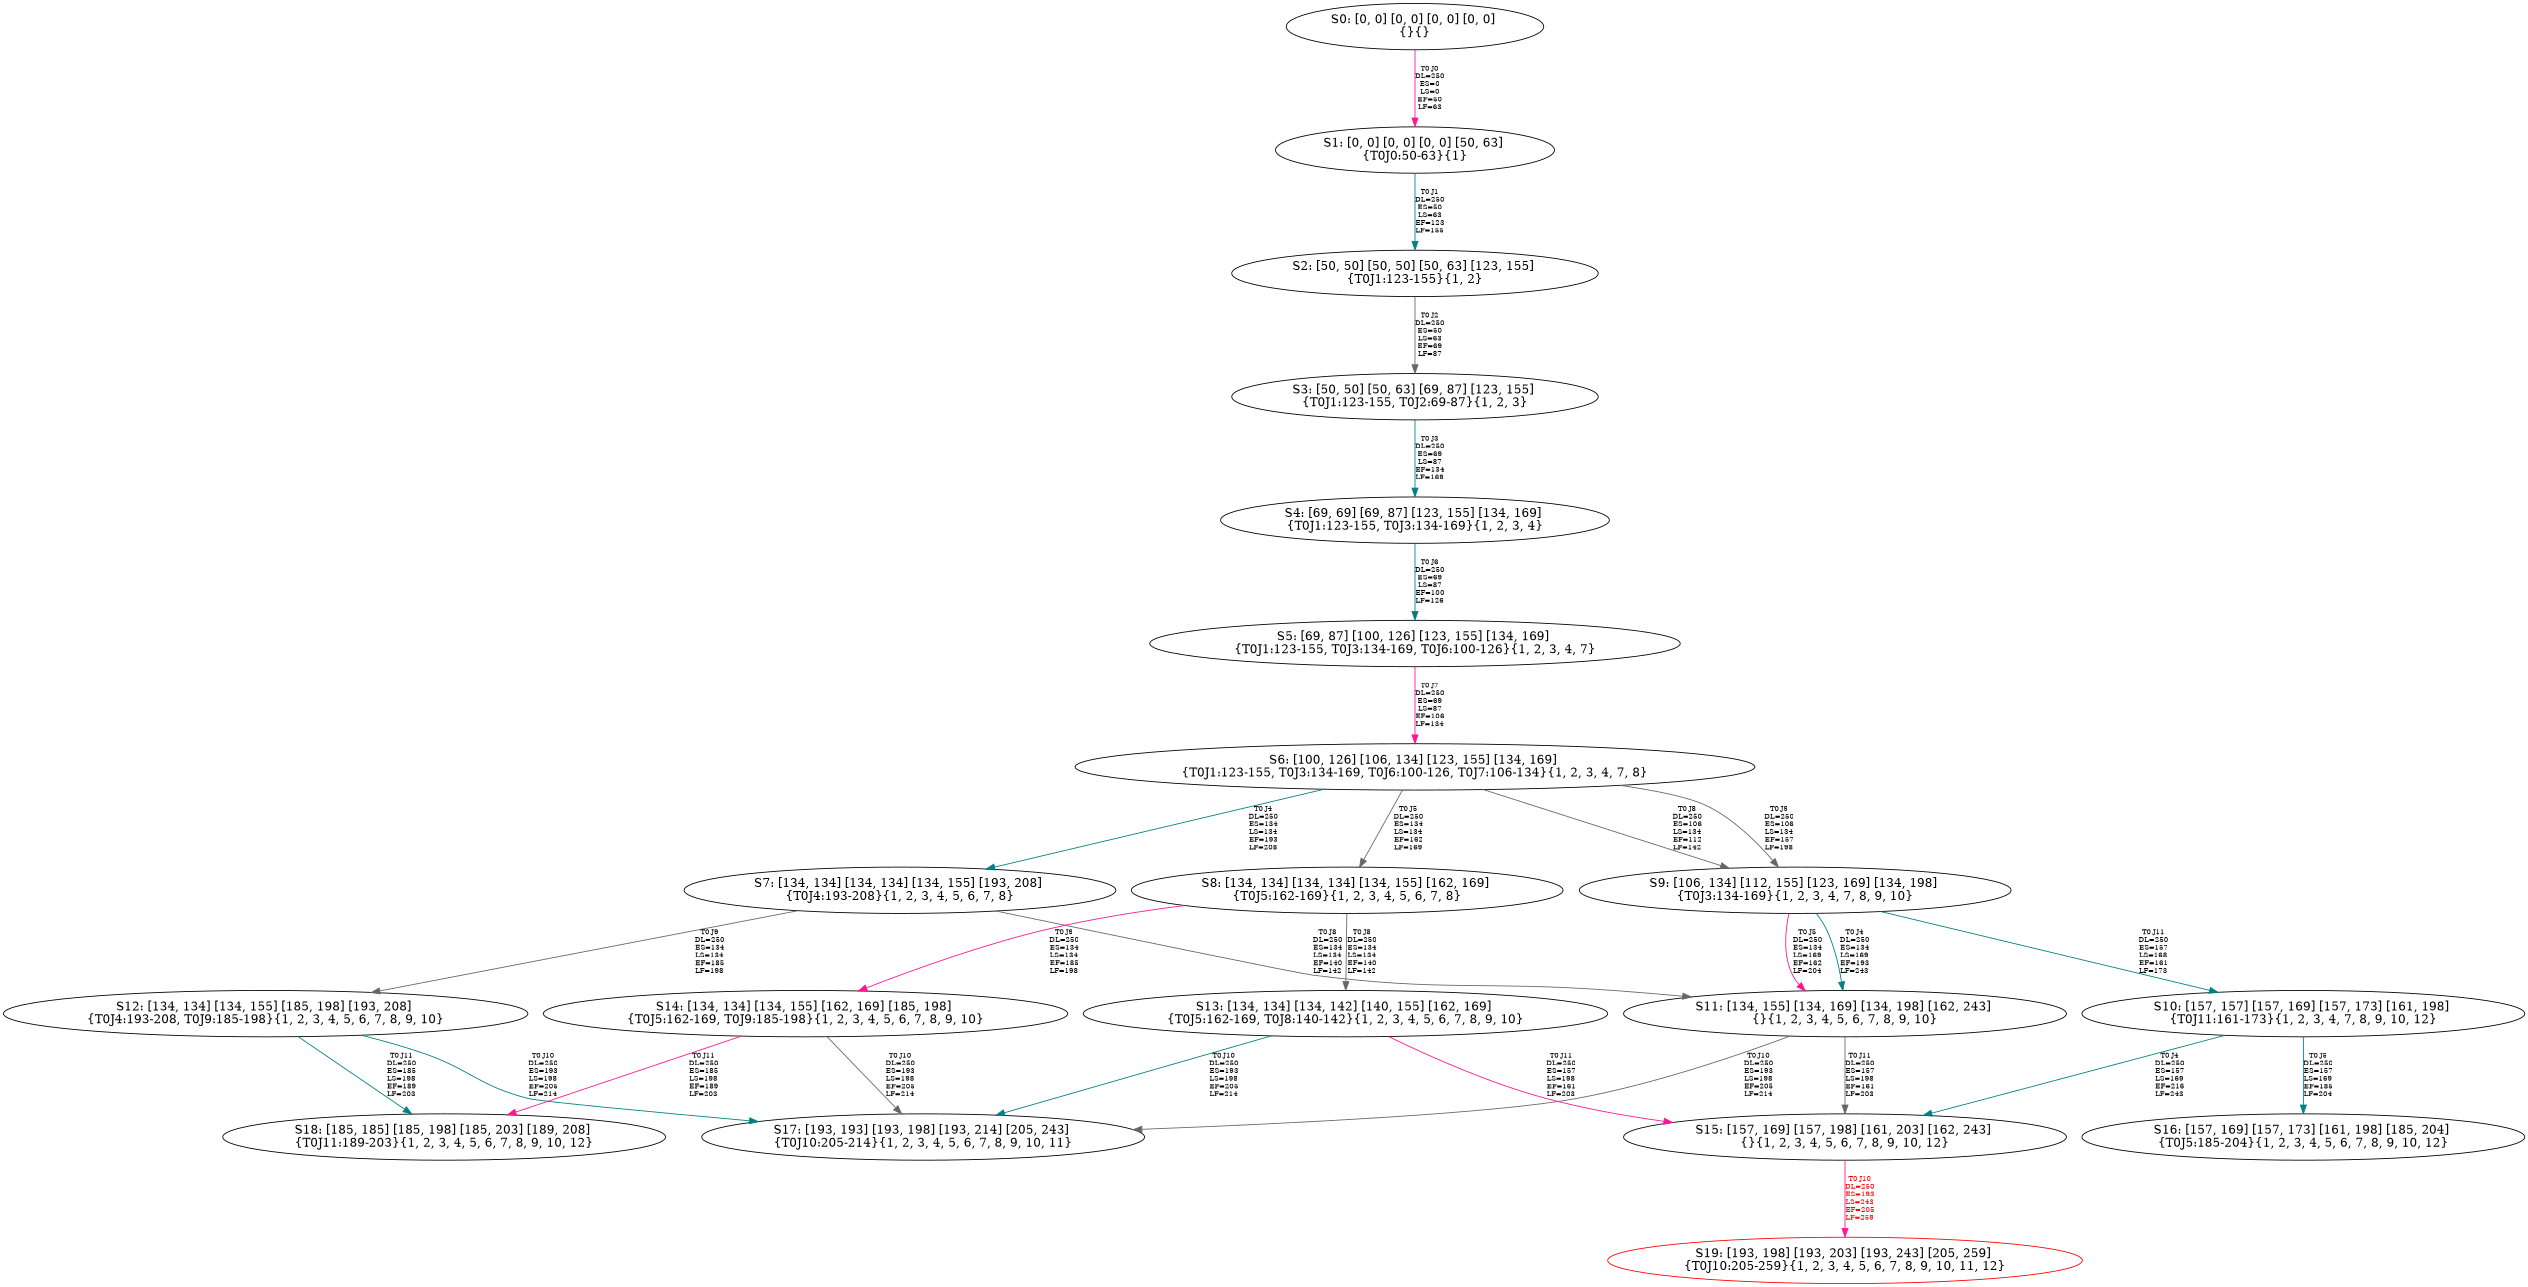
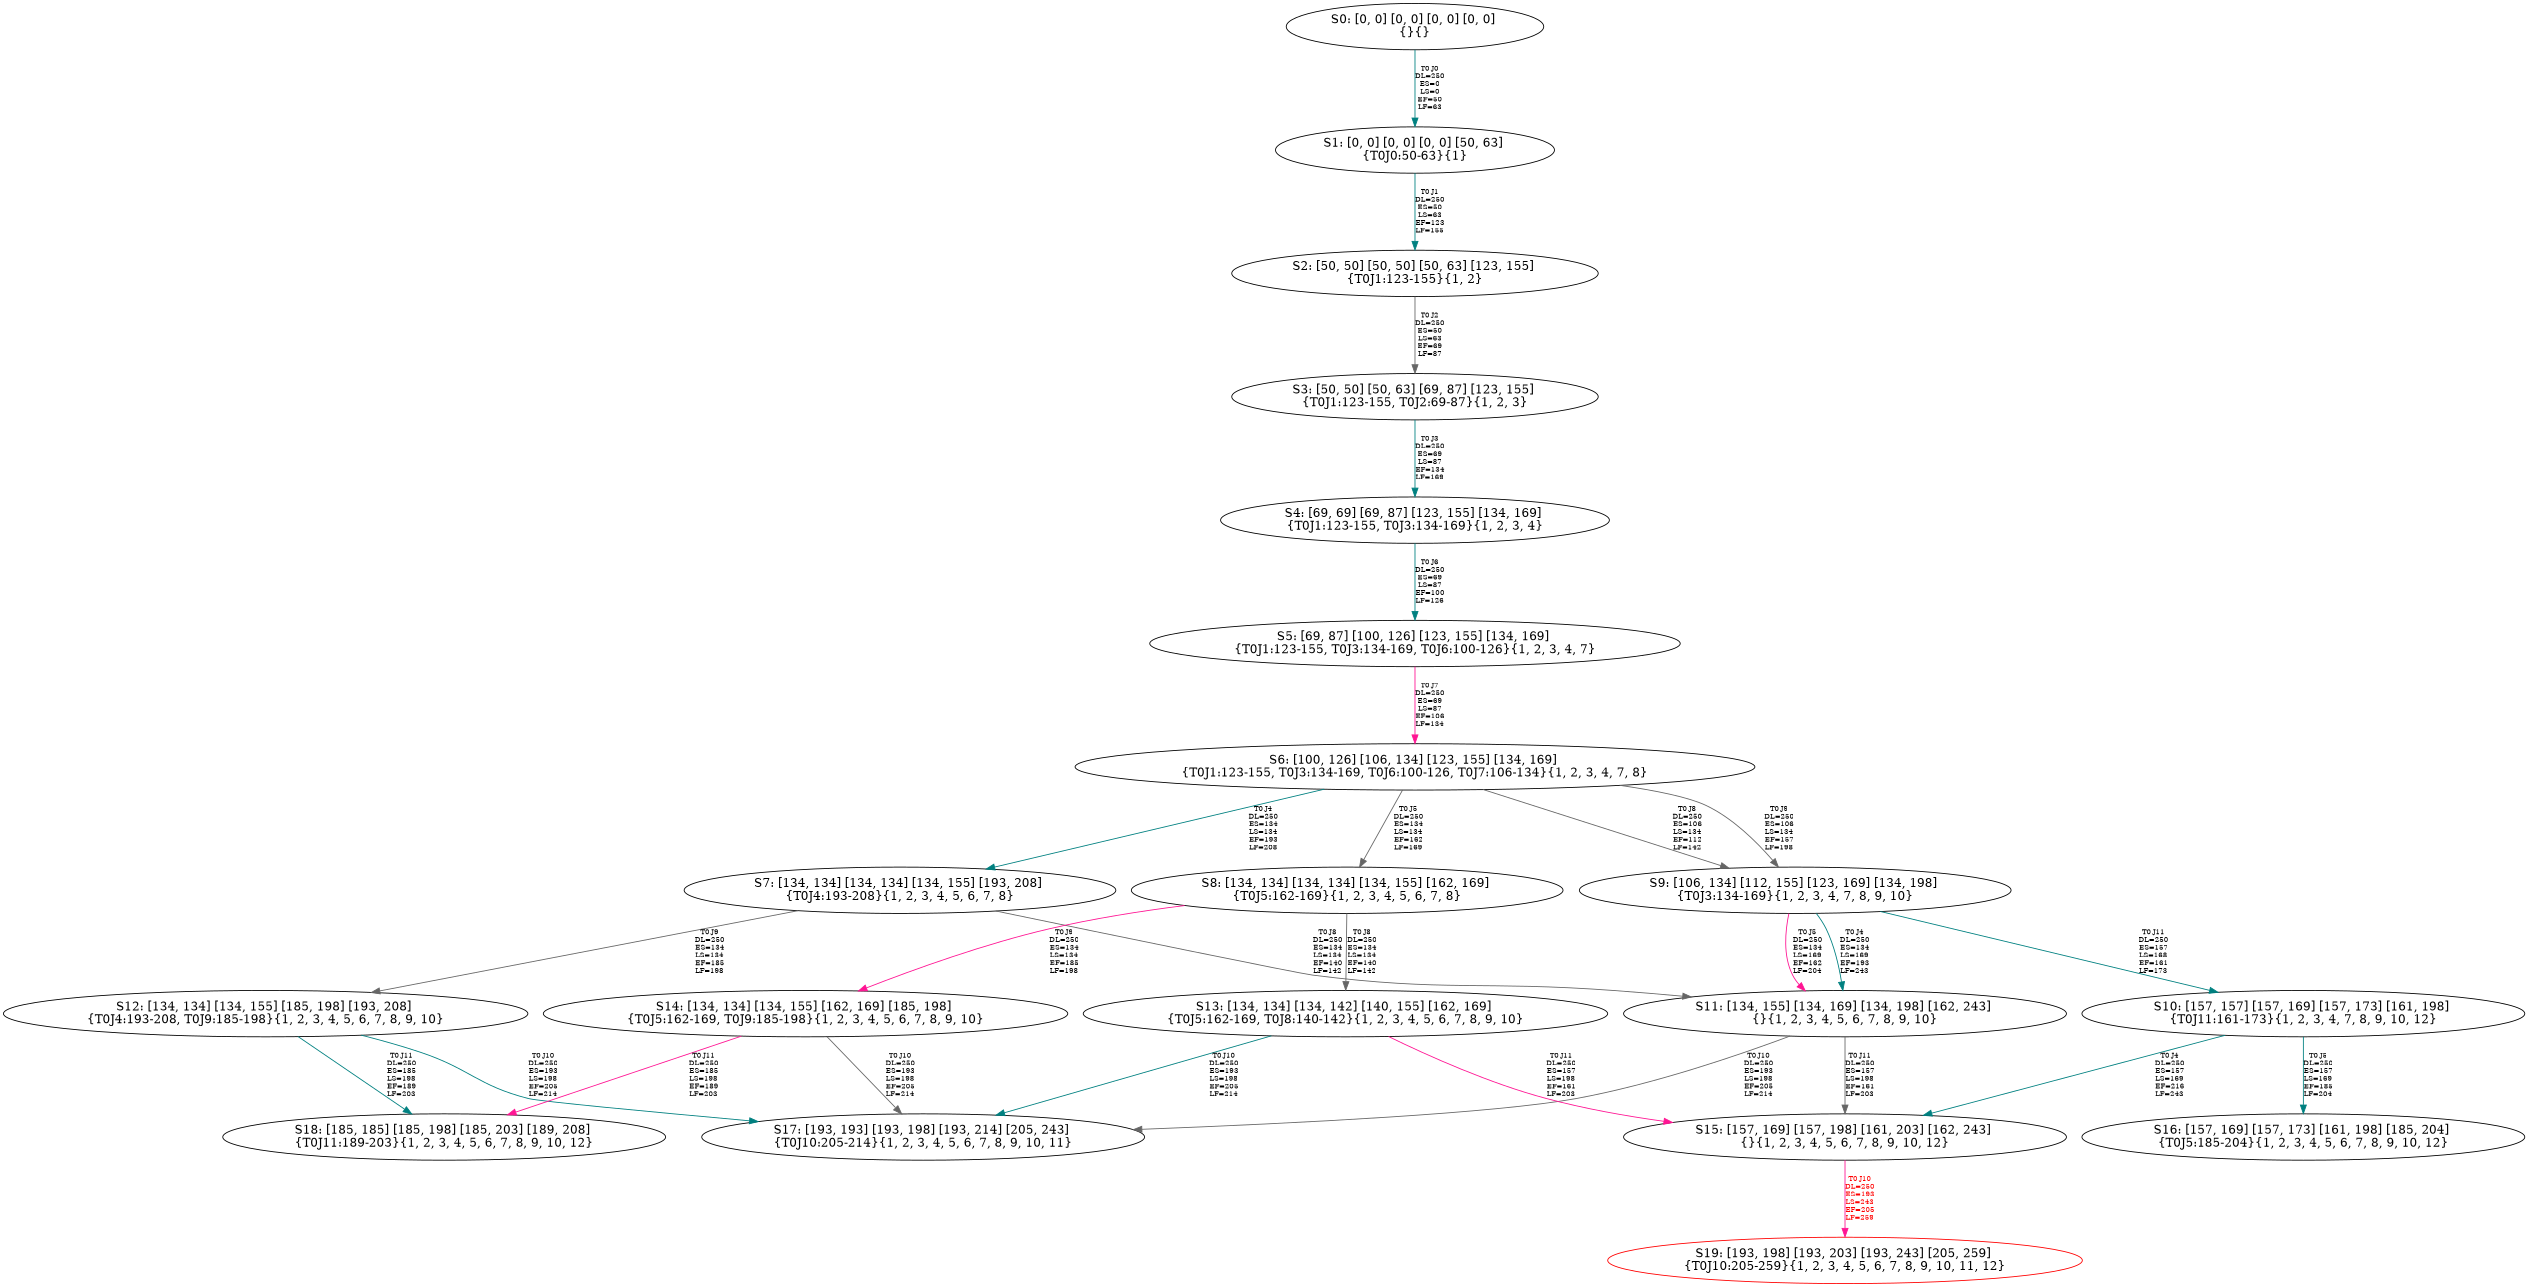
(1415, 84) -> (1415, 84)
